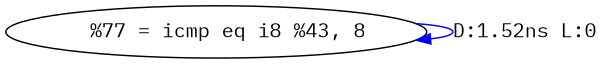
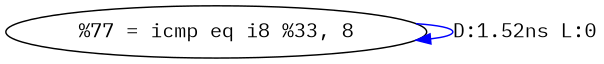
(216, 32) -> (216, 32)
